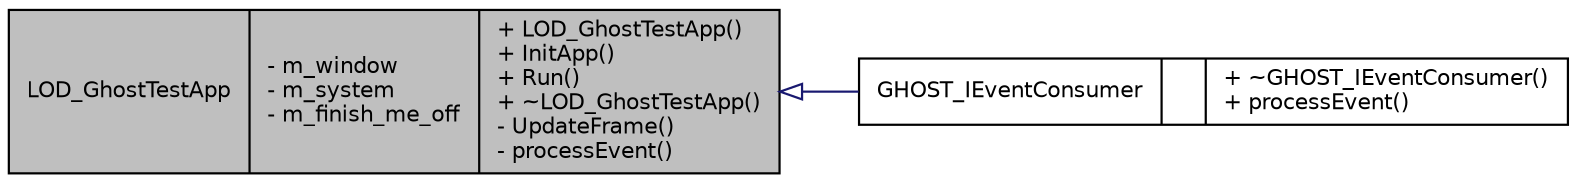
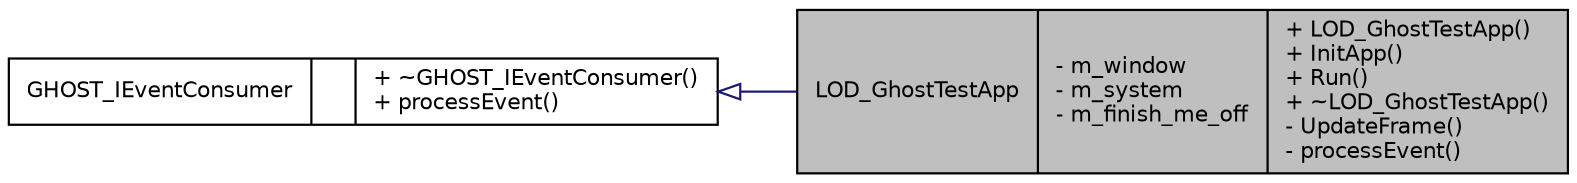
(830, 92) -> (769, 92)
